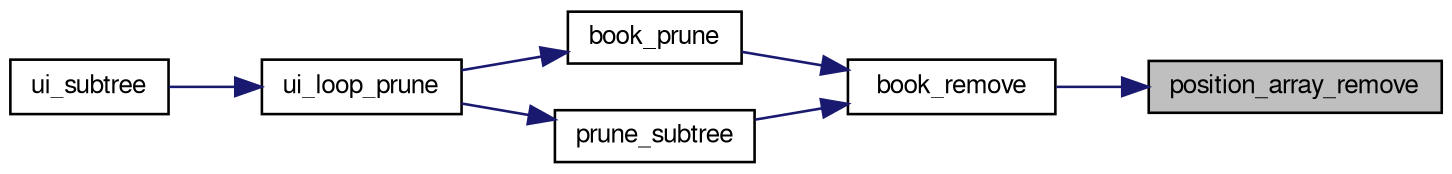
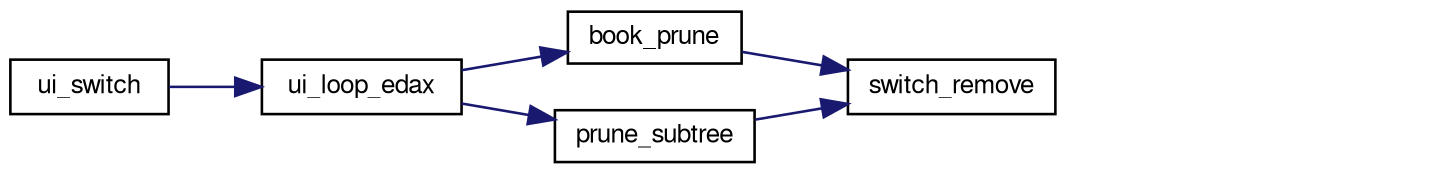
(89, 87) -> (89, 87)
(362, 87) -> (362, 87)
(952, 87) -> (952, 87)
(1295, 87) -> none
